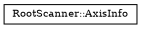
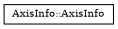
(71, 14) -> (59, 14)
